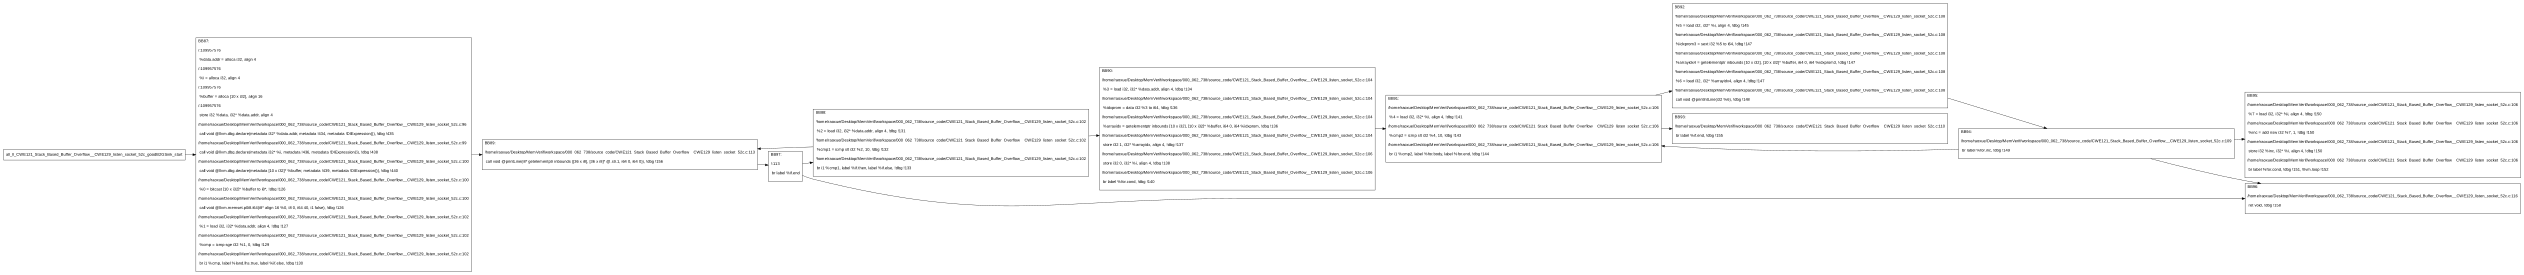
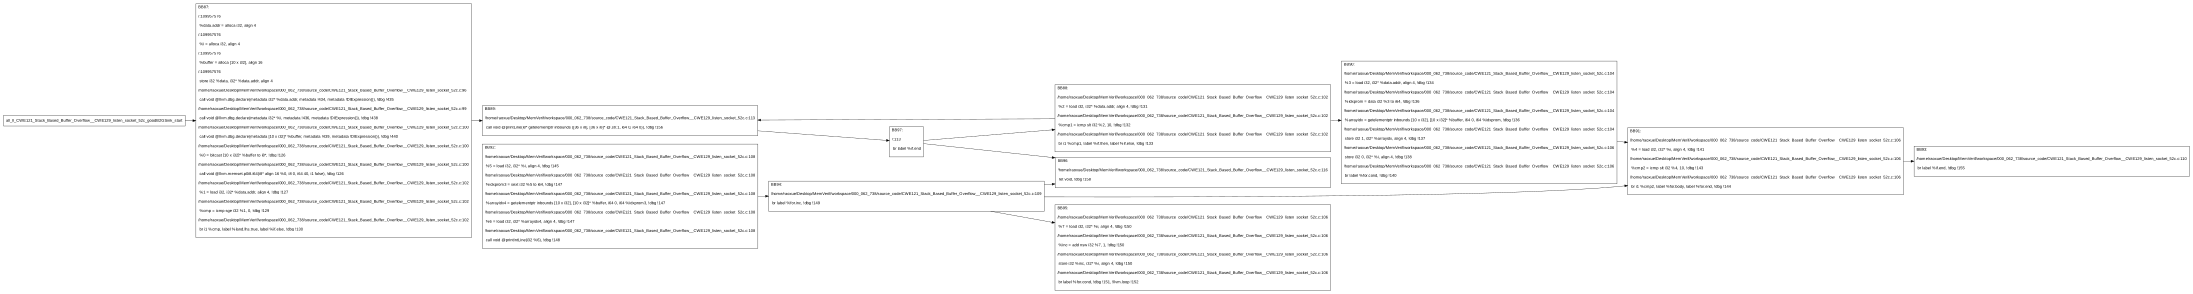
(1662, 93) -> none
